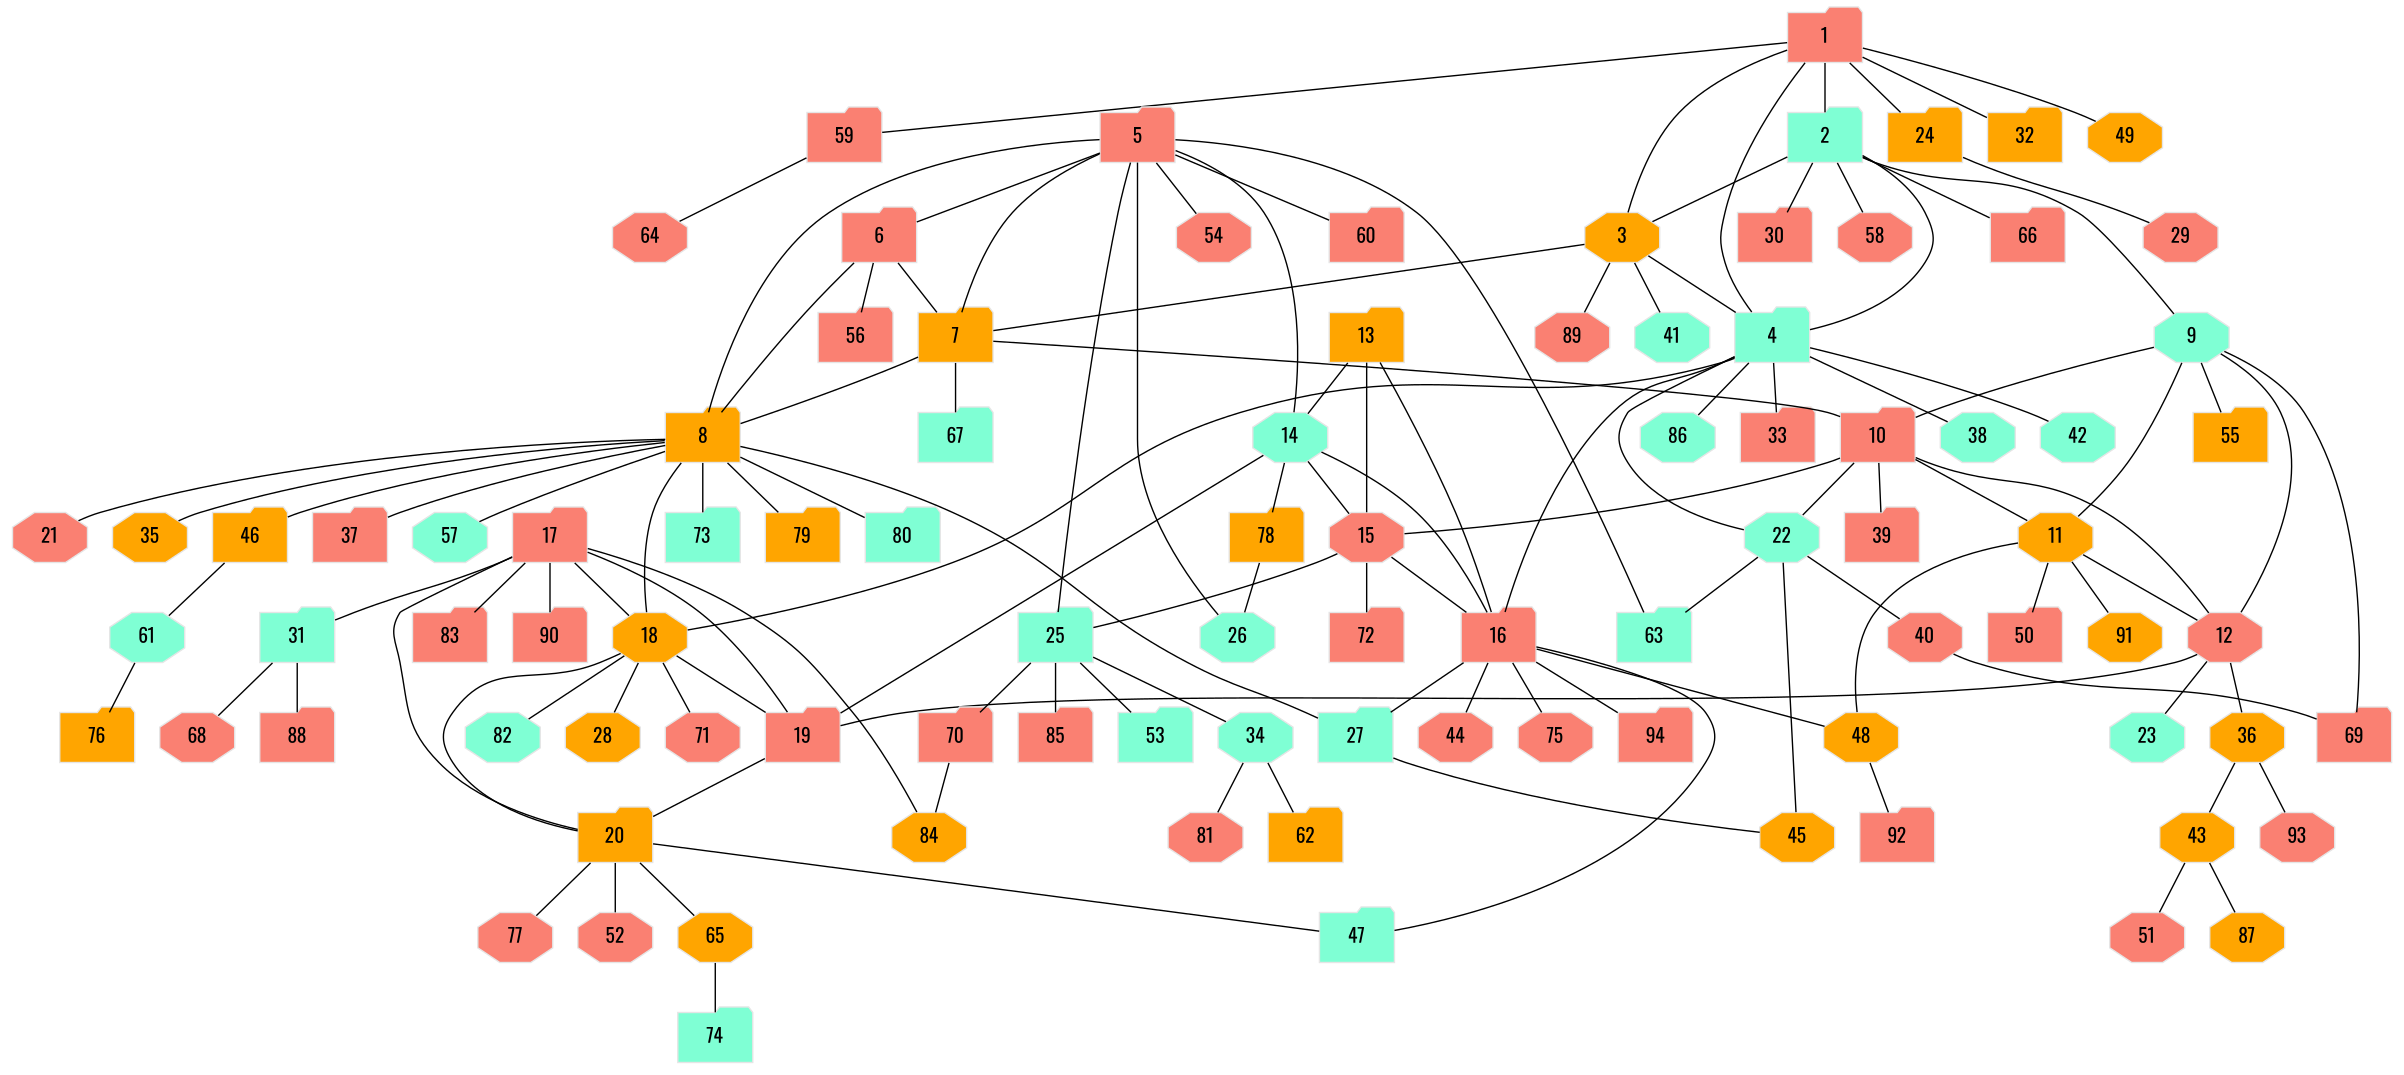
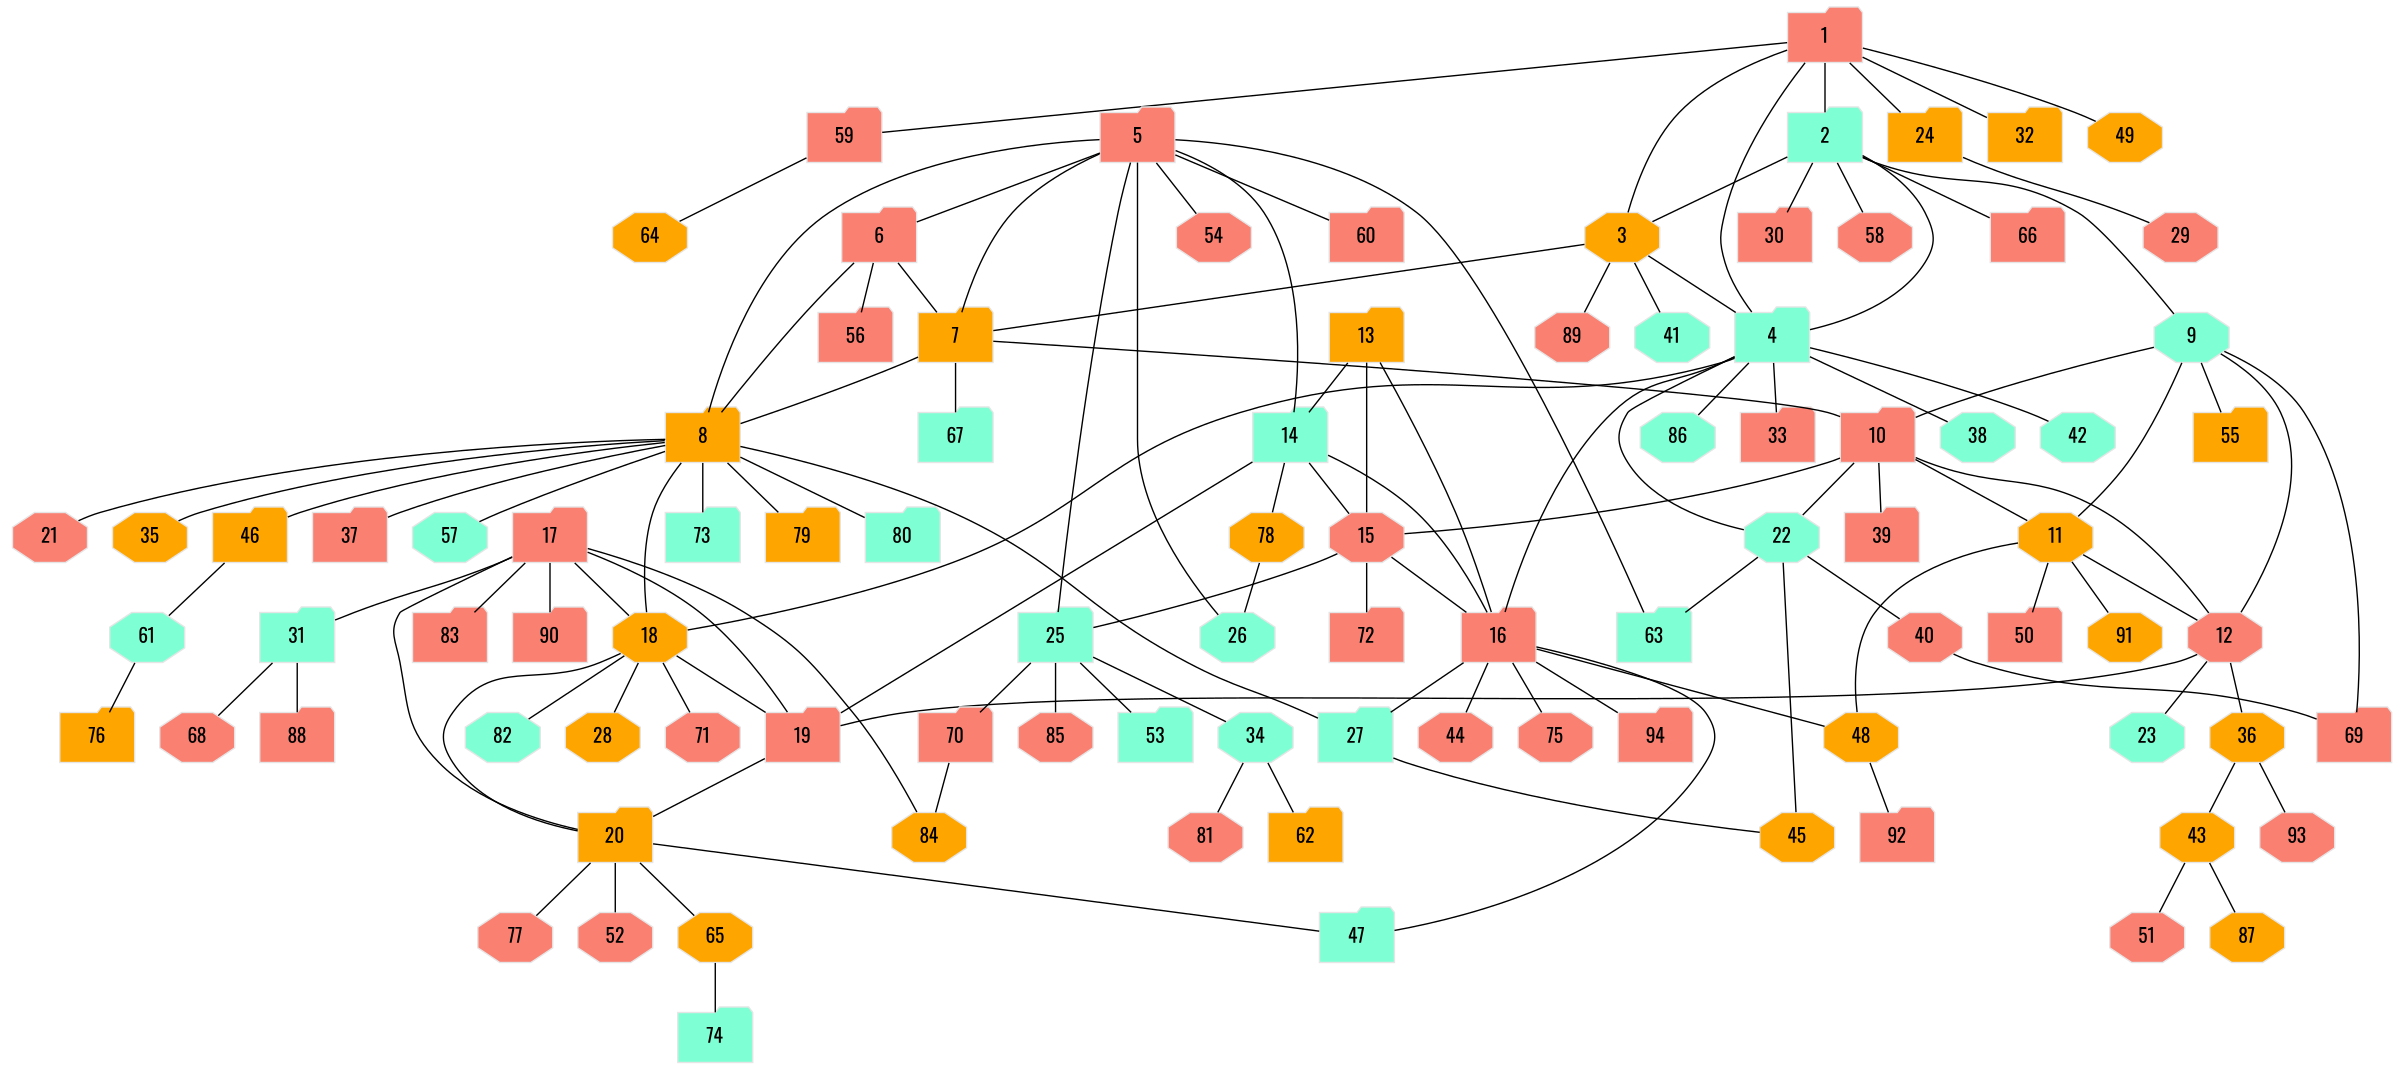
(650, 238) -> (650, 238)
(1290, 438) -> (1290, 438)
(1267, 538) -> (1267, 538)
(1056, 738) -> (1056, 738)
